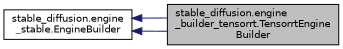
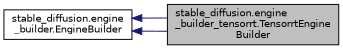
(68, 25) -> (68, 25)
